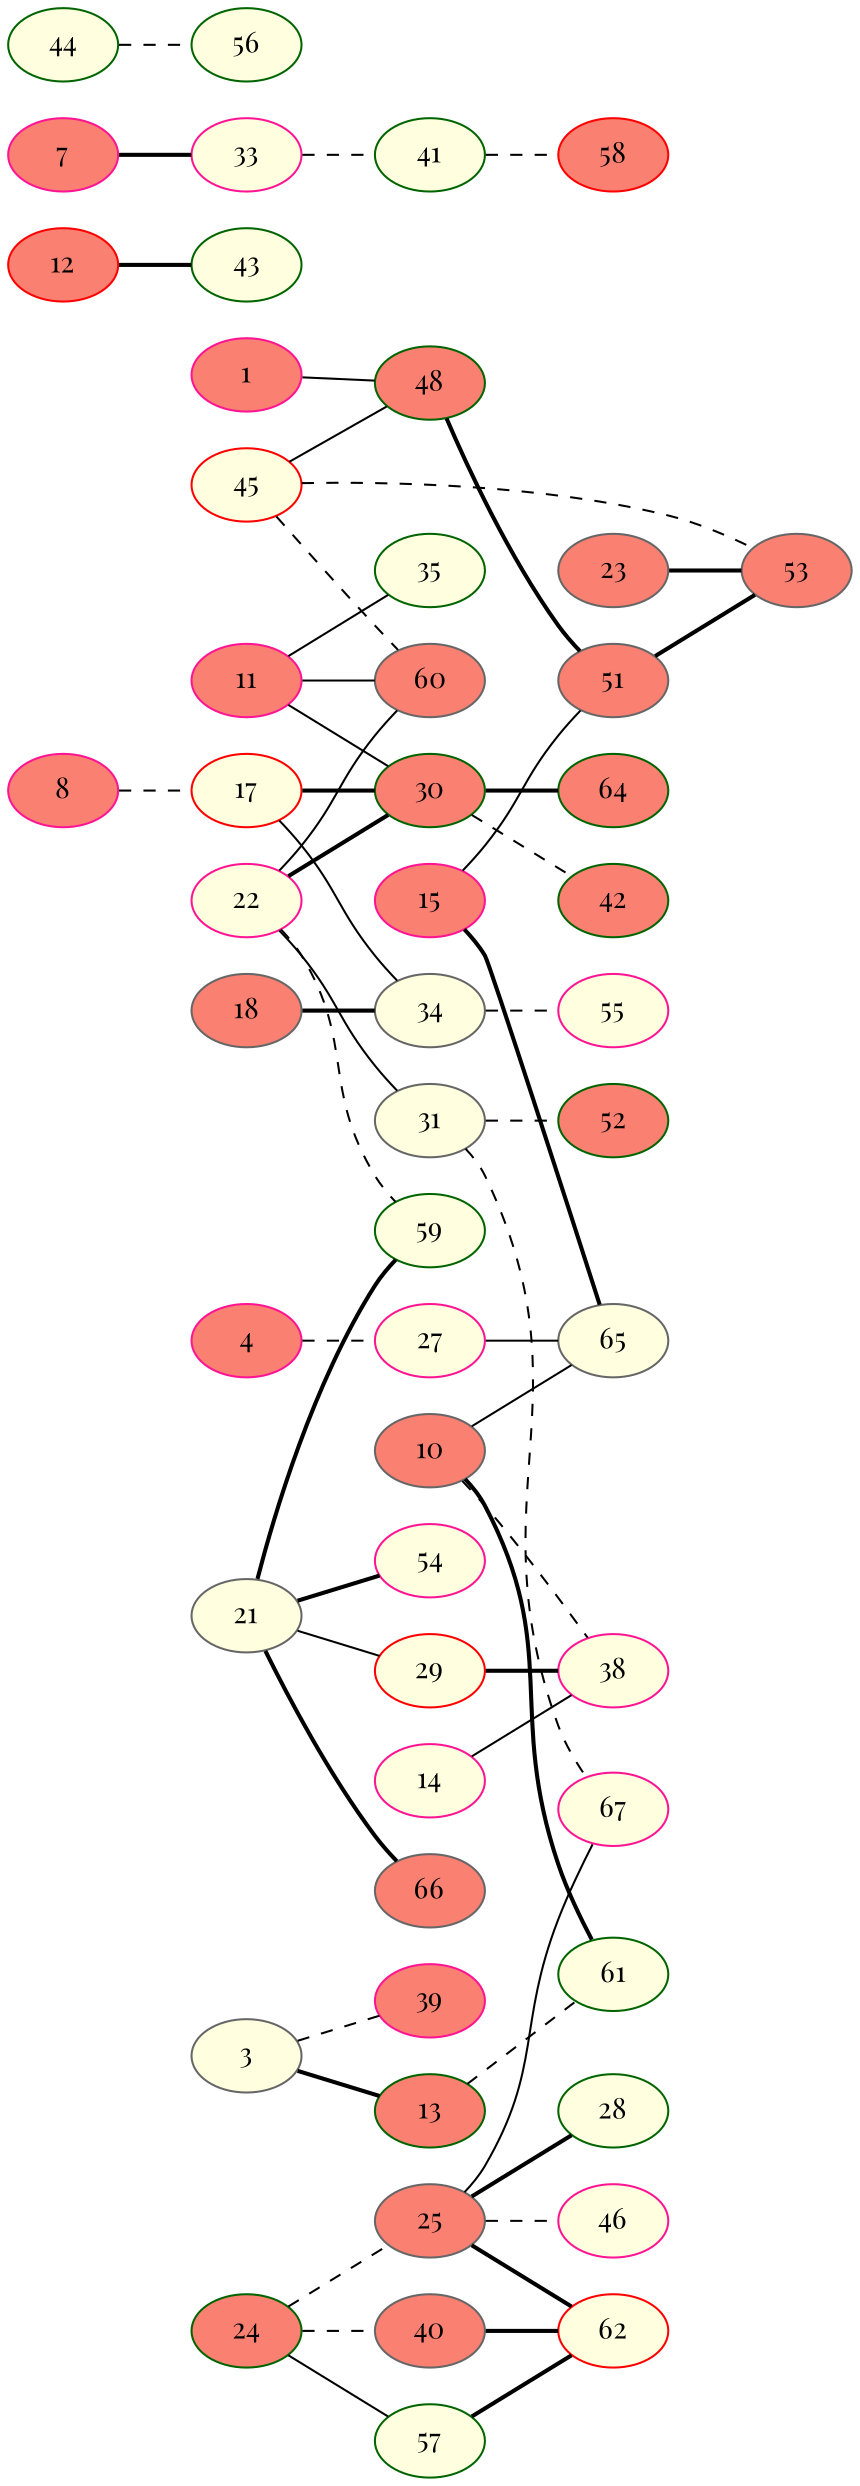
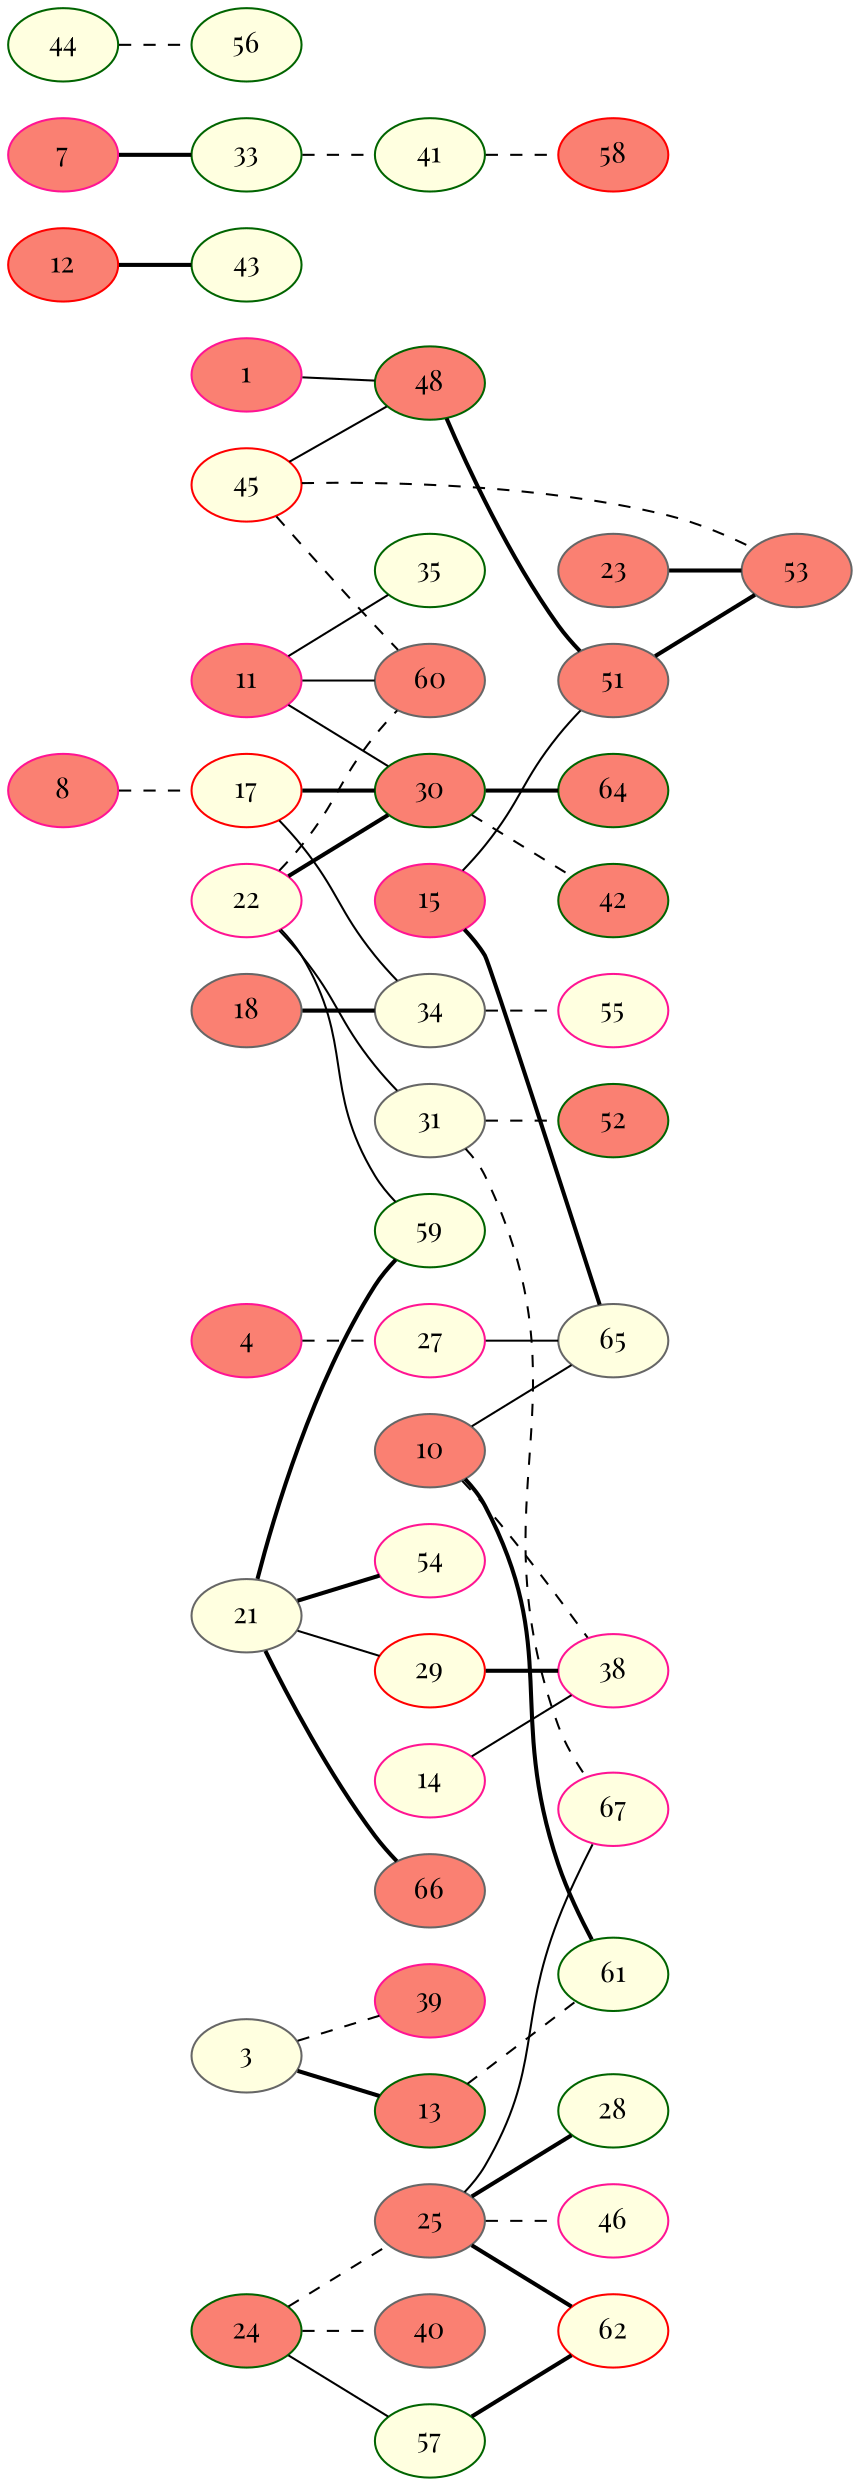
(247, 155) -> (247, 155)
(331, 804) -> (331, 804)
(338, 1066) -> (338, 1066)
(522, 2331) -> none
